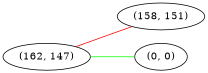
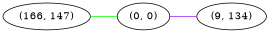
(161, 16) -> none
none -> (232, 16)
(47, 57) -> (47, 16)
